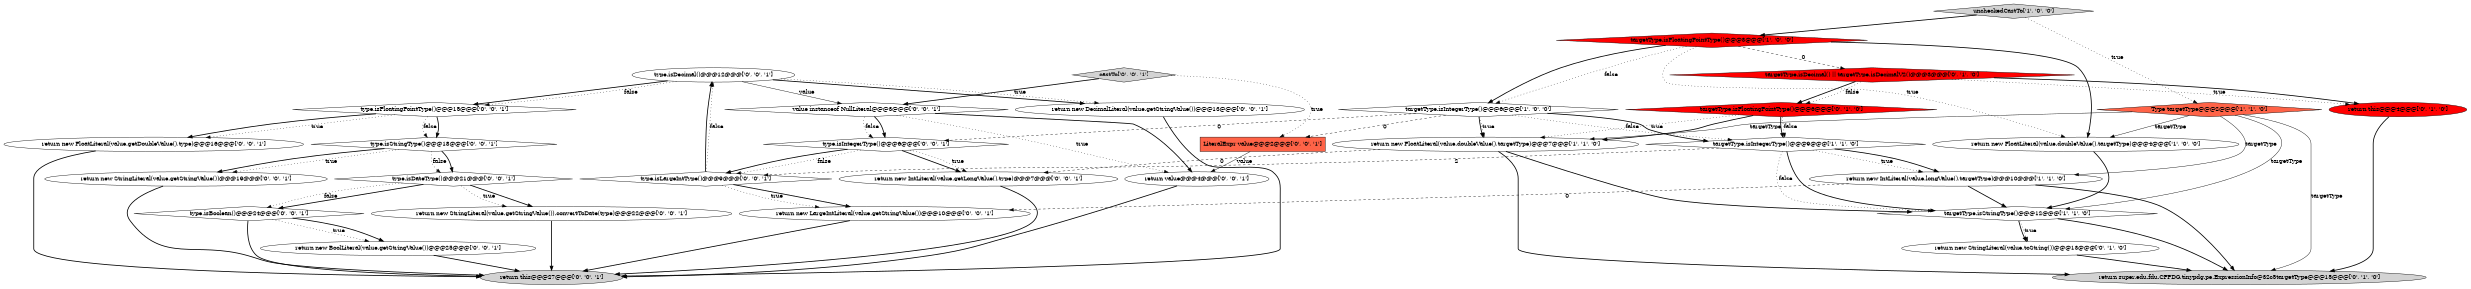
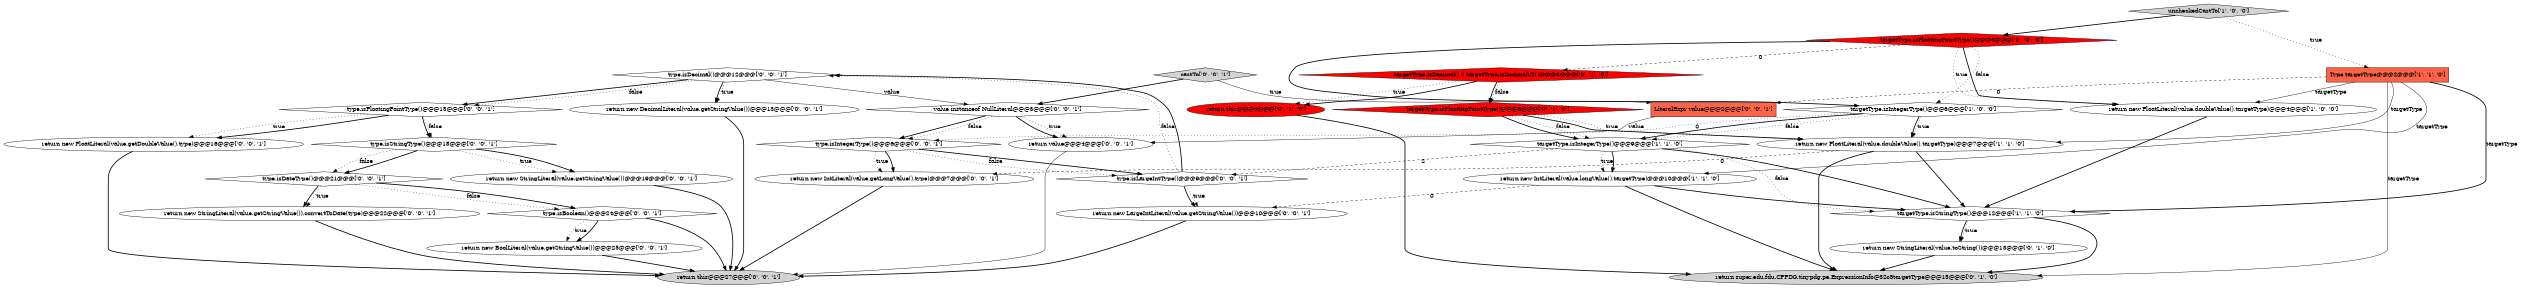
(713, 75) -> (727, 75)
(1265, 85) -> (1431, 102)
(2209, 110) -> (2388, 75)
(1378, 126) -> (2053, 87)
(1182, 127) -> (1374, 135)
(2210, 184) -> (2349, 201)
(907, 259) -> (975, 263)
